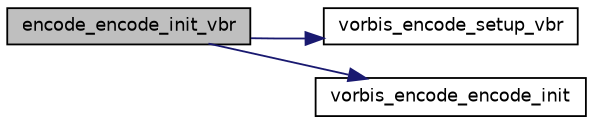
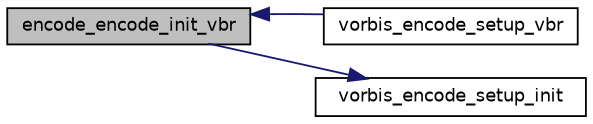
(278, 39) -> (297, 14)
(451, 97) -> (451, 97)
